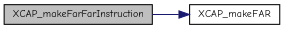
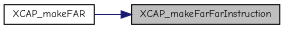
(166, 15) -> (108, 15)
